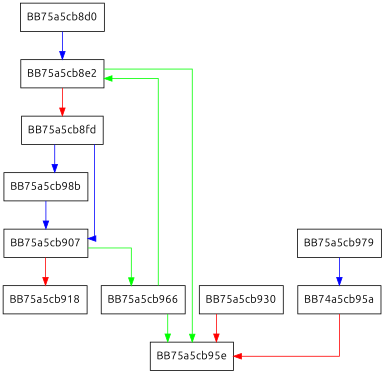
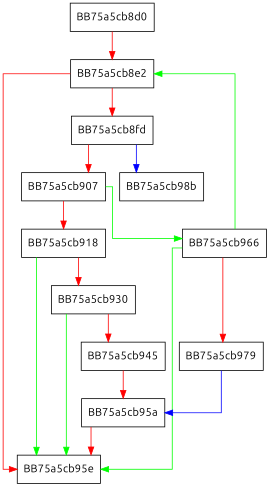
(62, 41) -> (112, 41)
(192, 158) -> (3, 241)
(95, 192) -> (88, 154)
(46, 211) -> none
none -> (78, 267)
none -> (223, 296)
(339, 300) -> (123, 413)
(216, 324) -> (66, 381)
none -> (36, 352)
none -> (123, 356)
